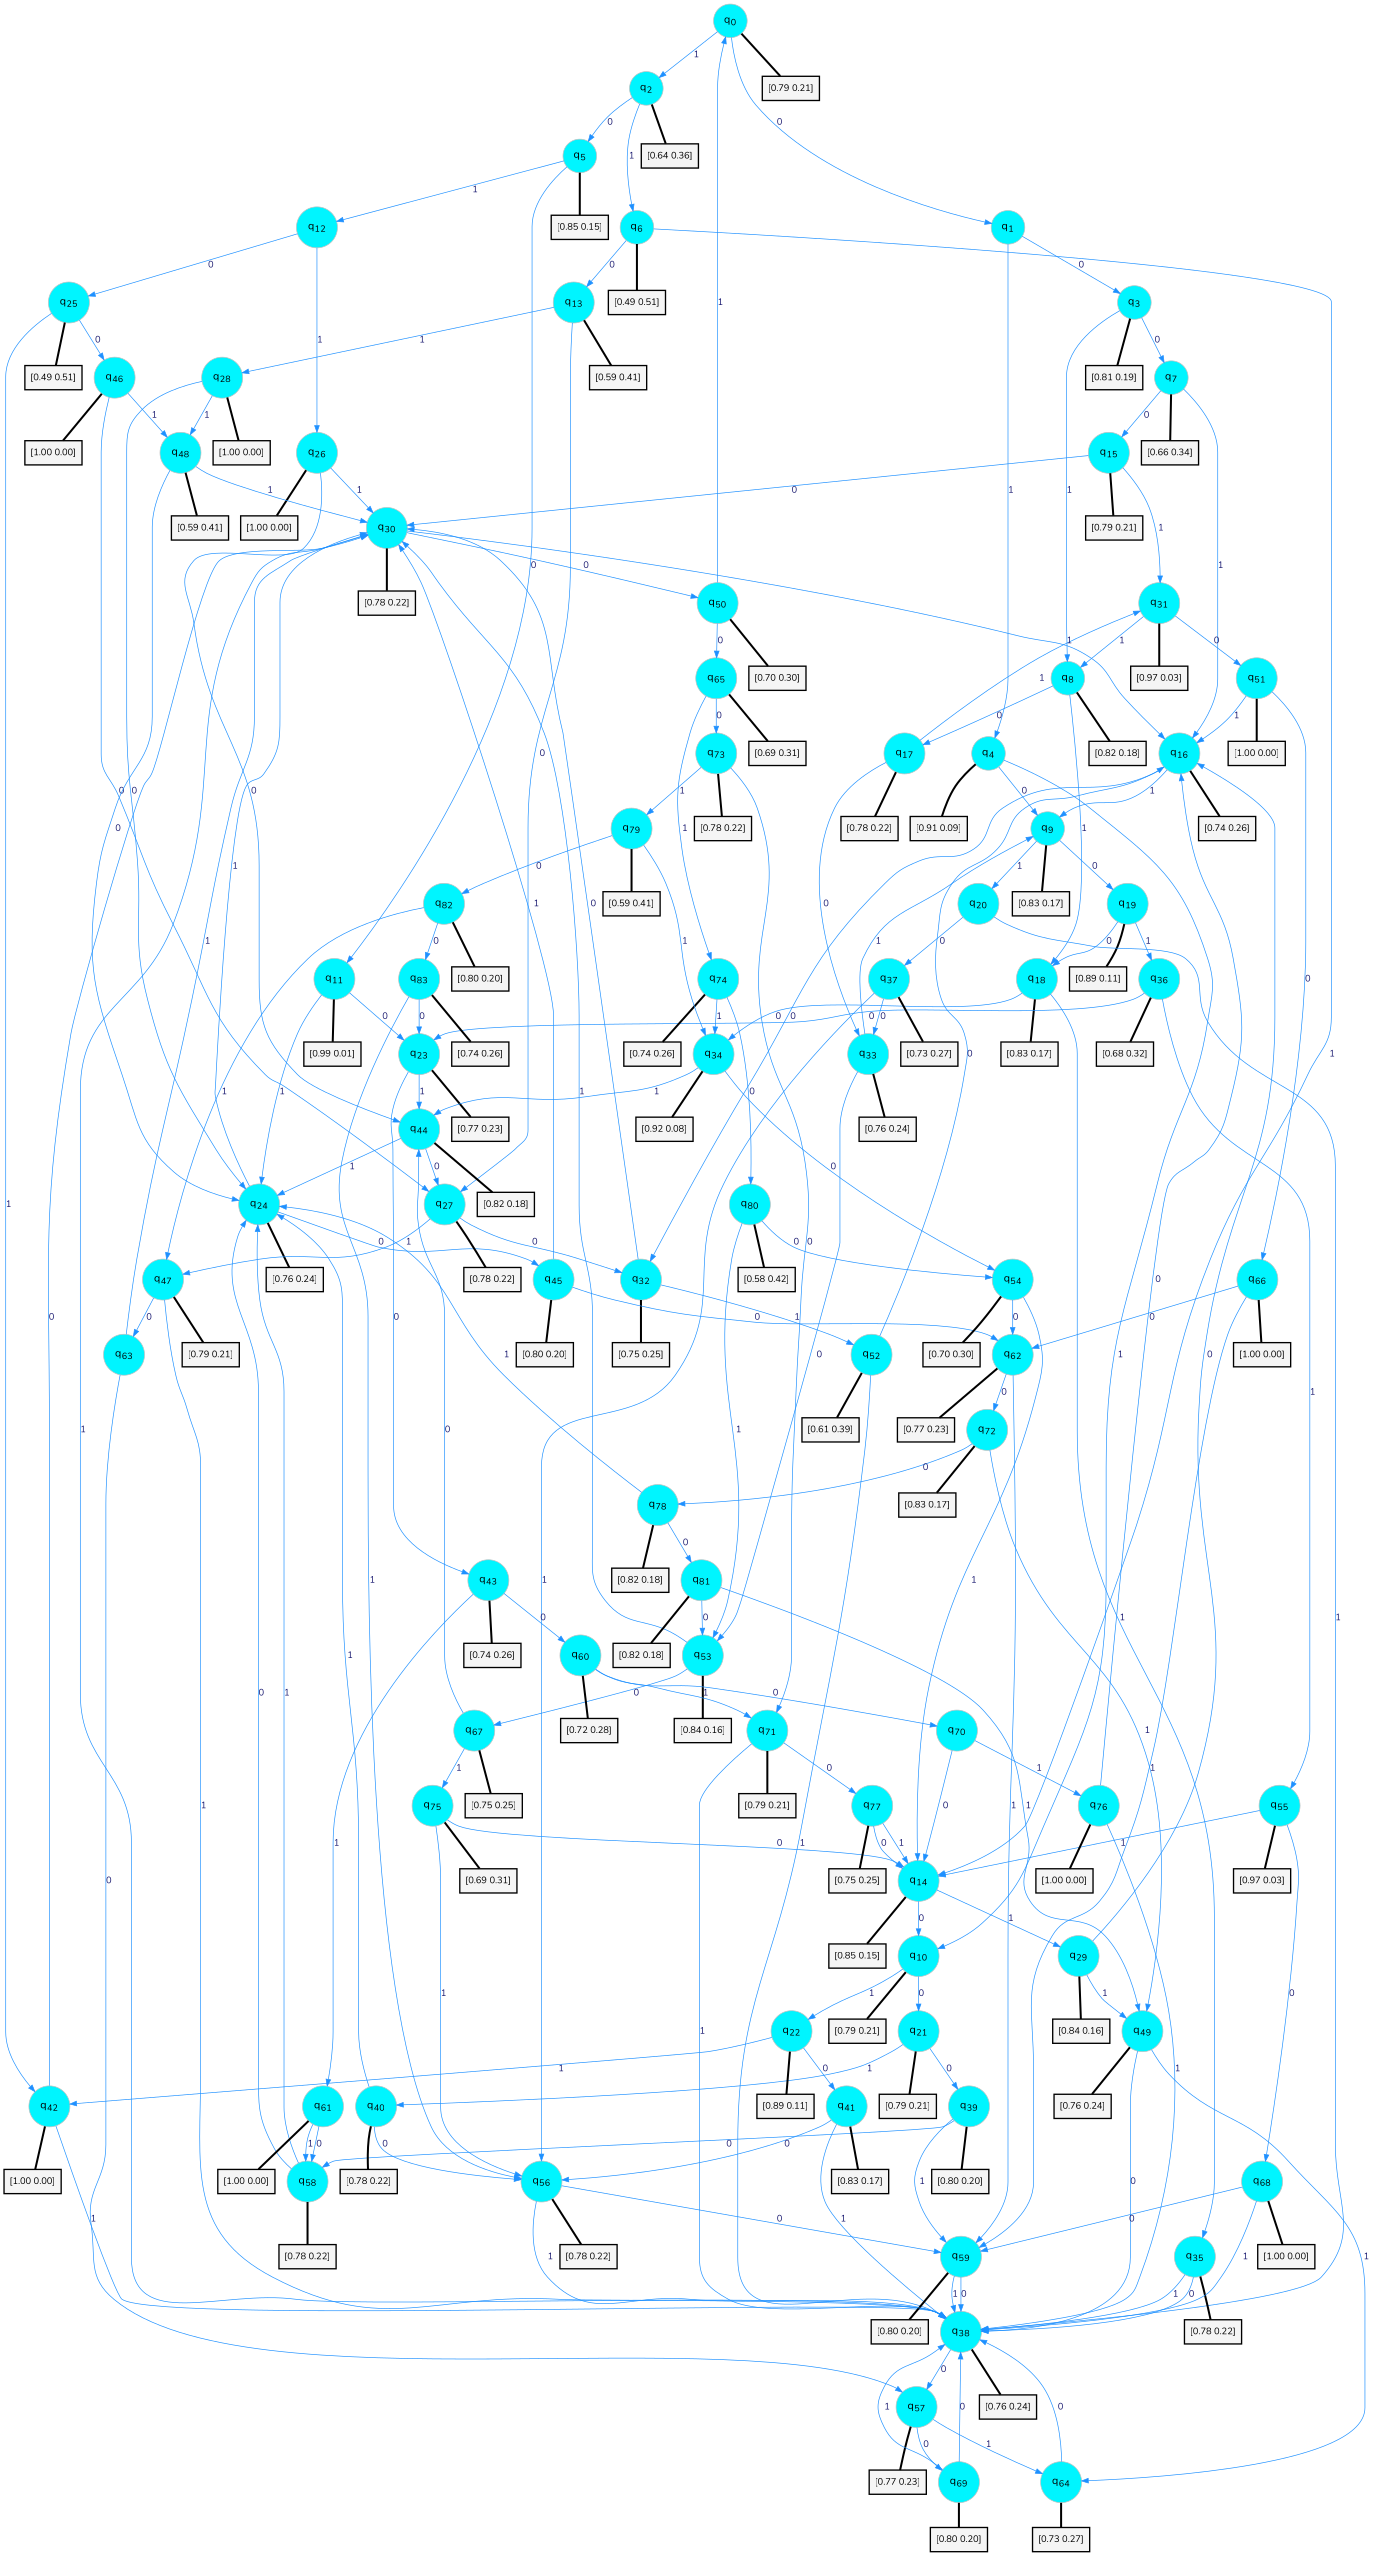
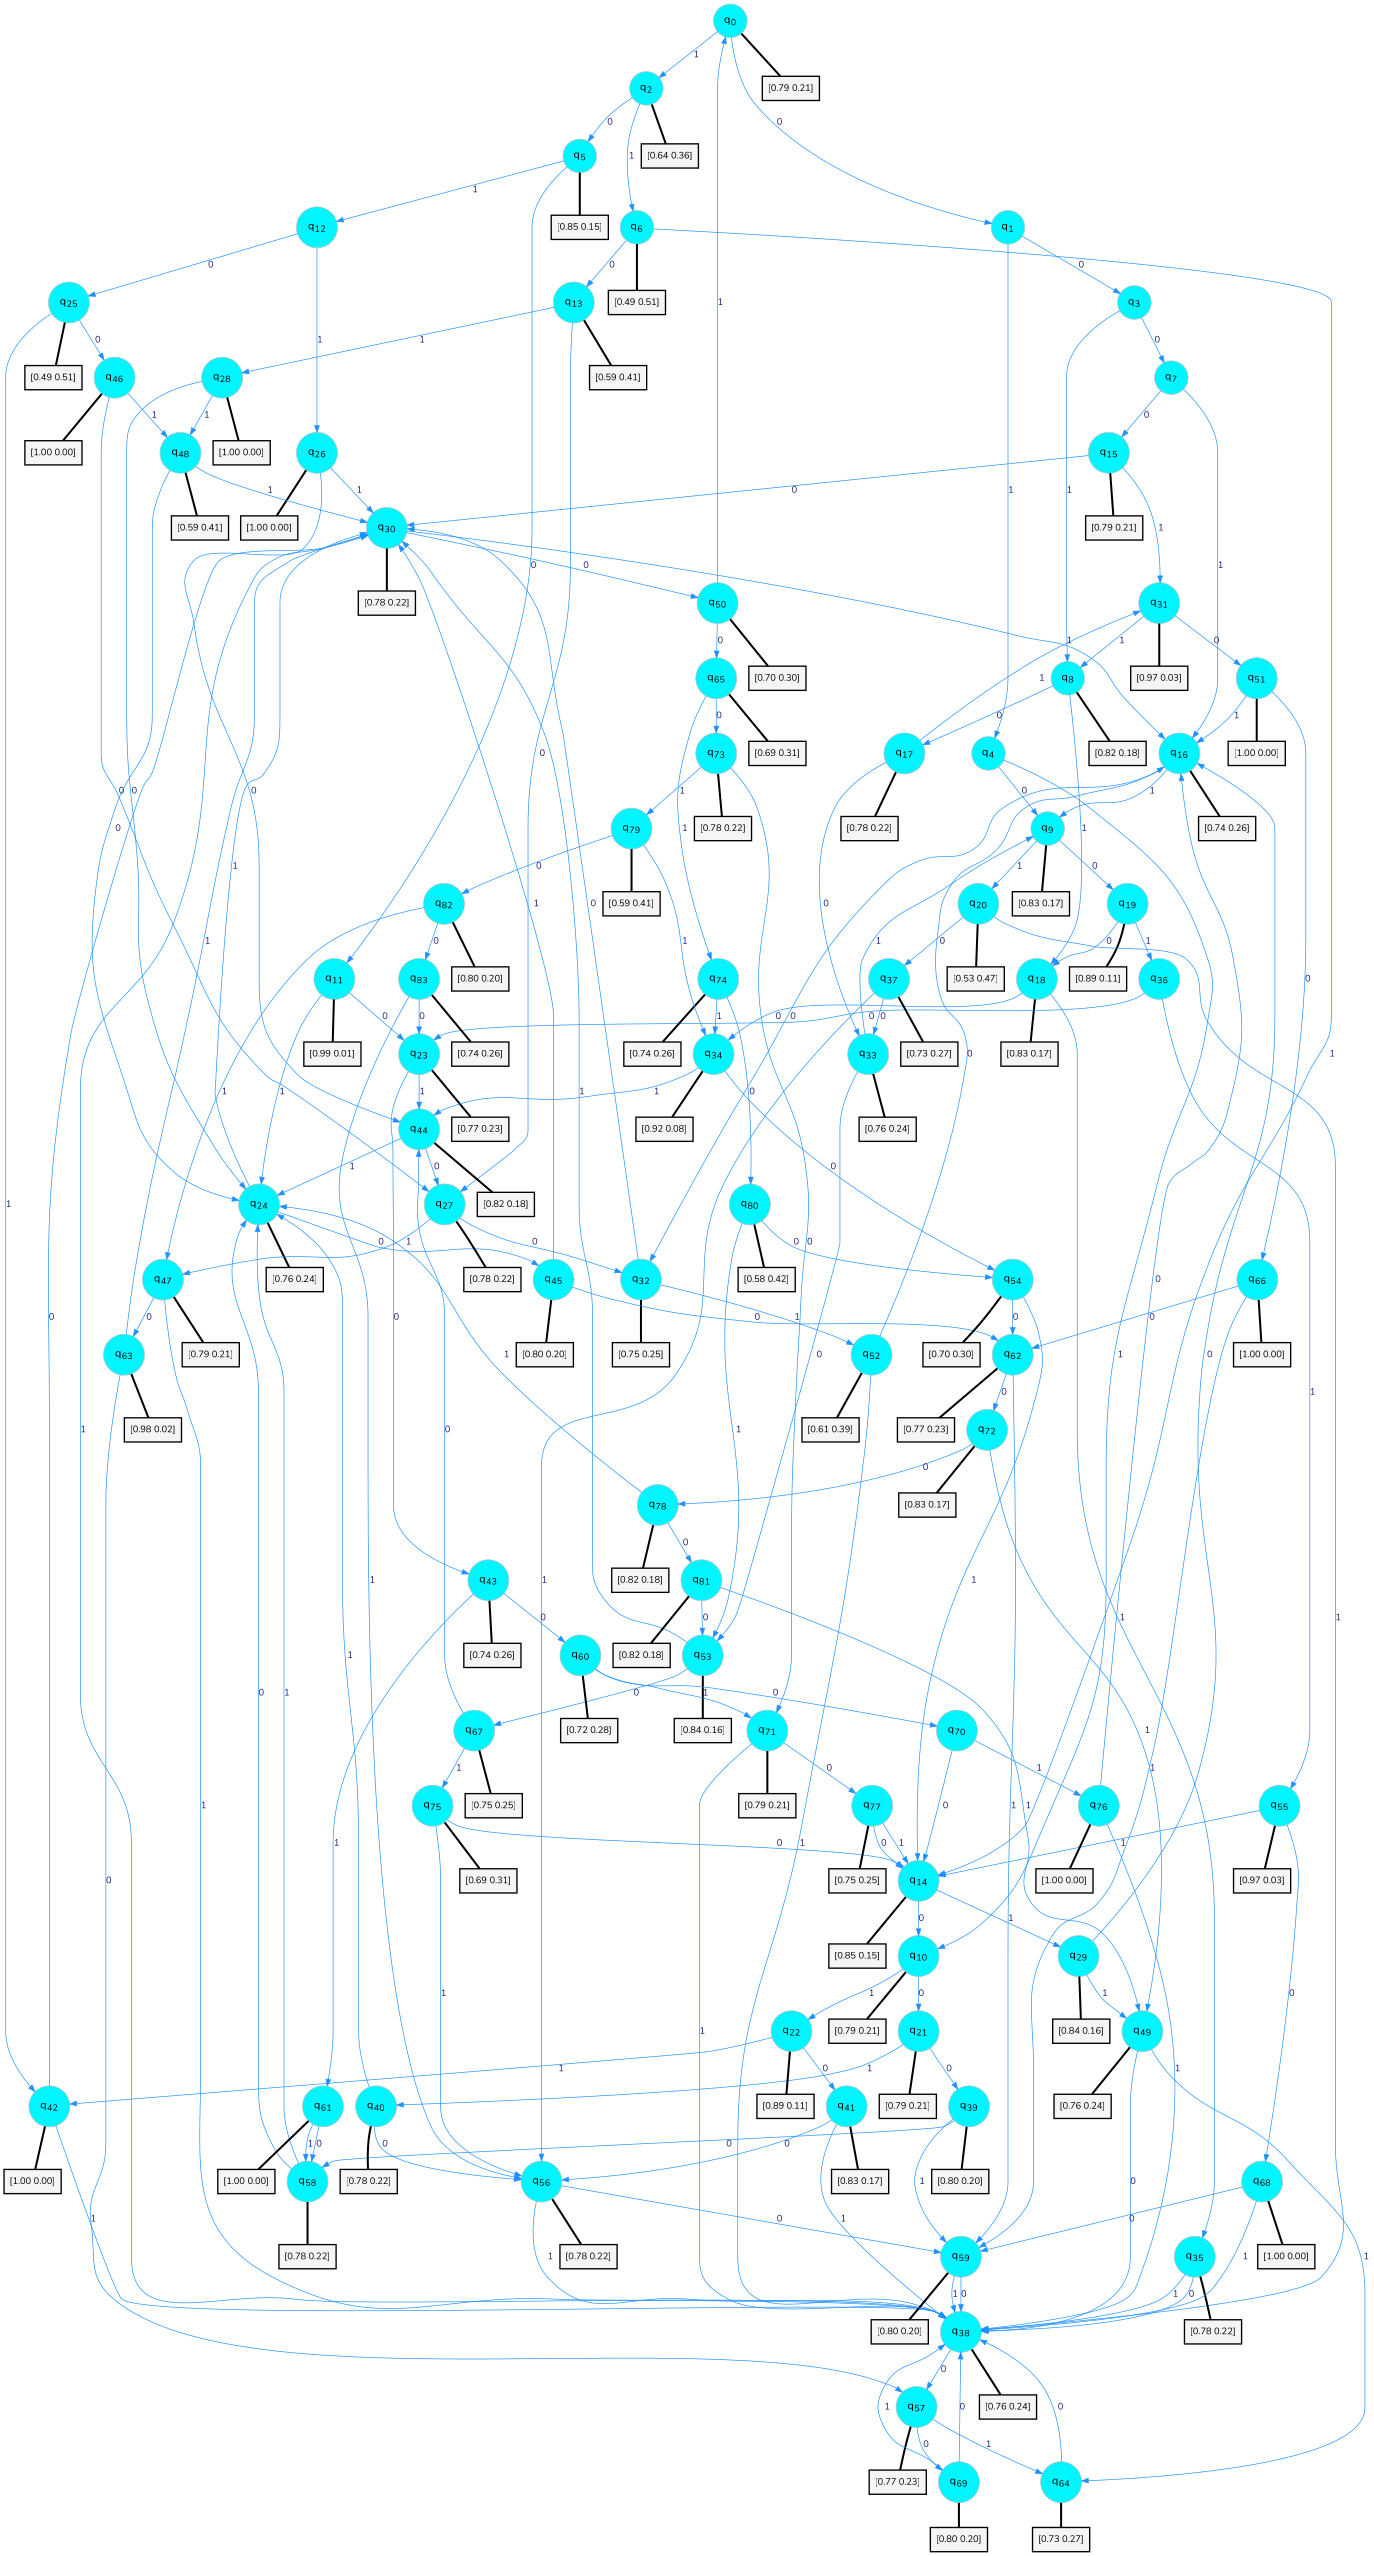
(1114, 378) -> none
(1170, 453) -> none
(939, 829) -> none
none -> (976, 979)
(1125, 1054) -> none
none -> (153, 1430)
